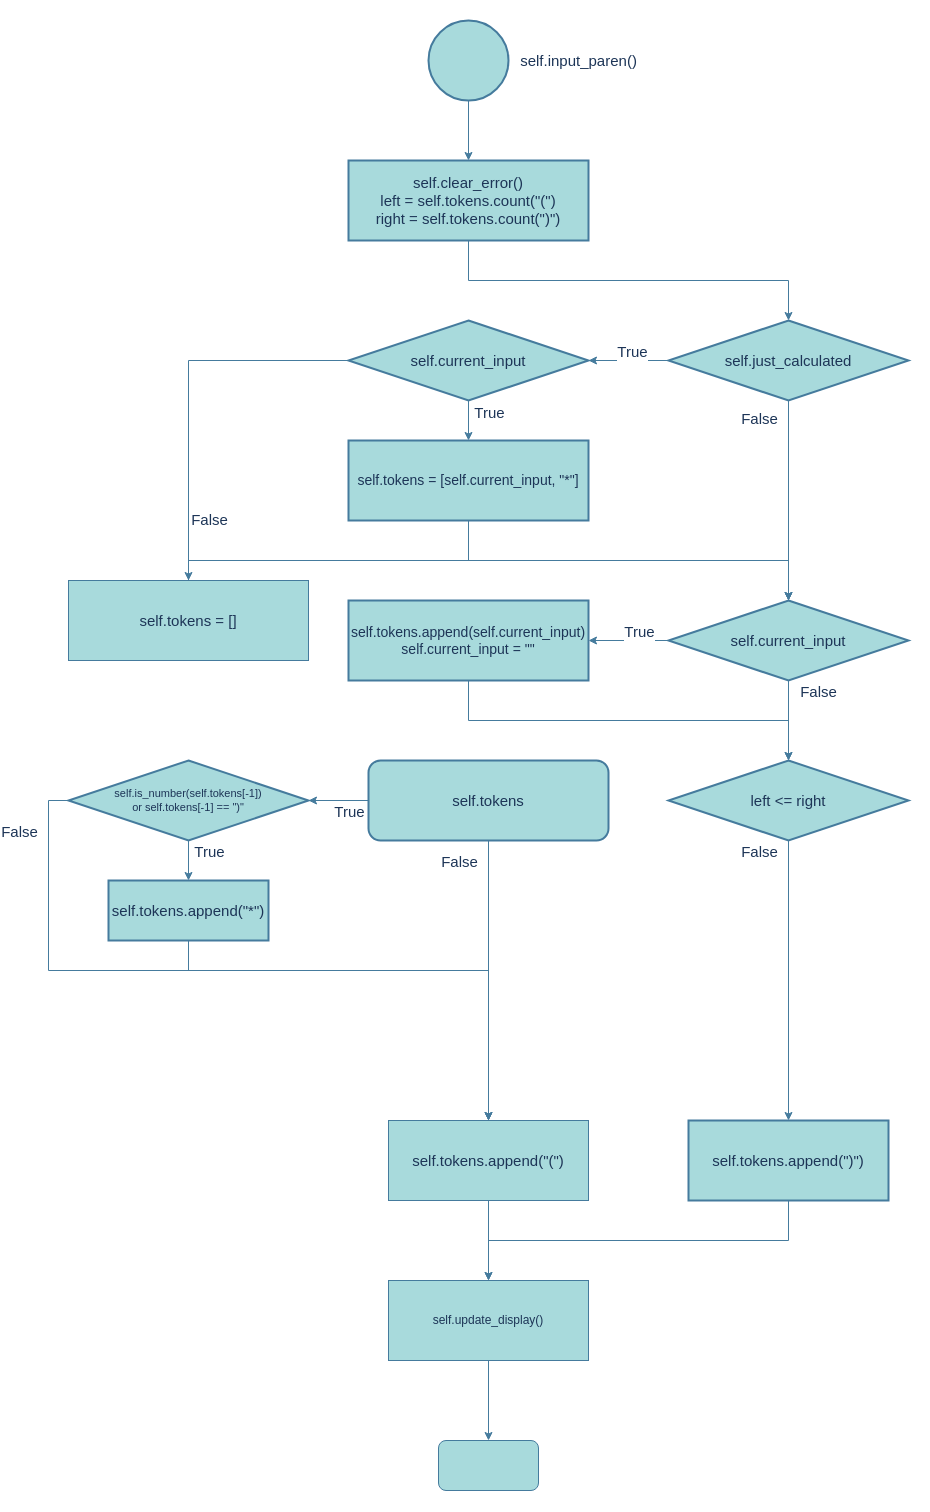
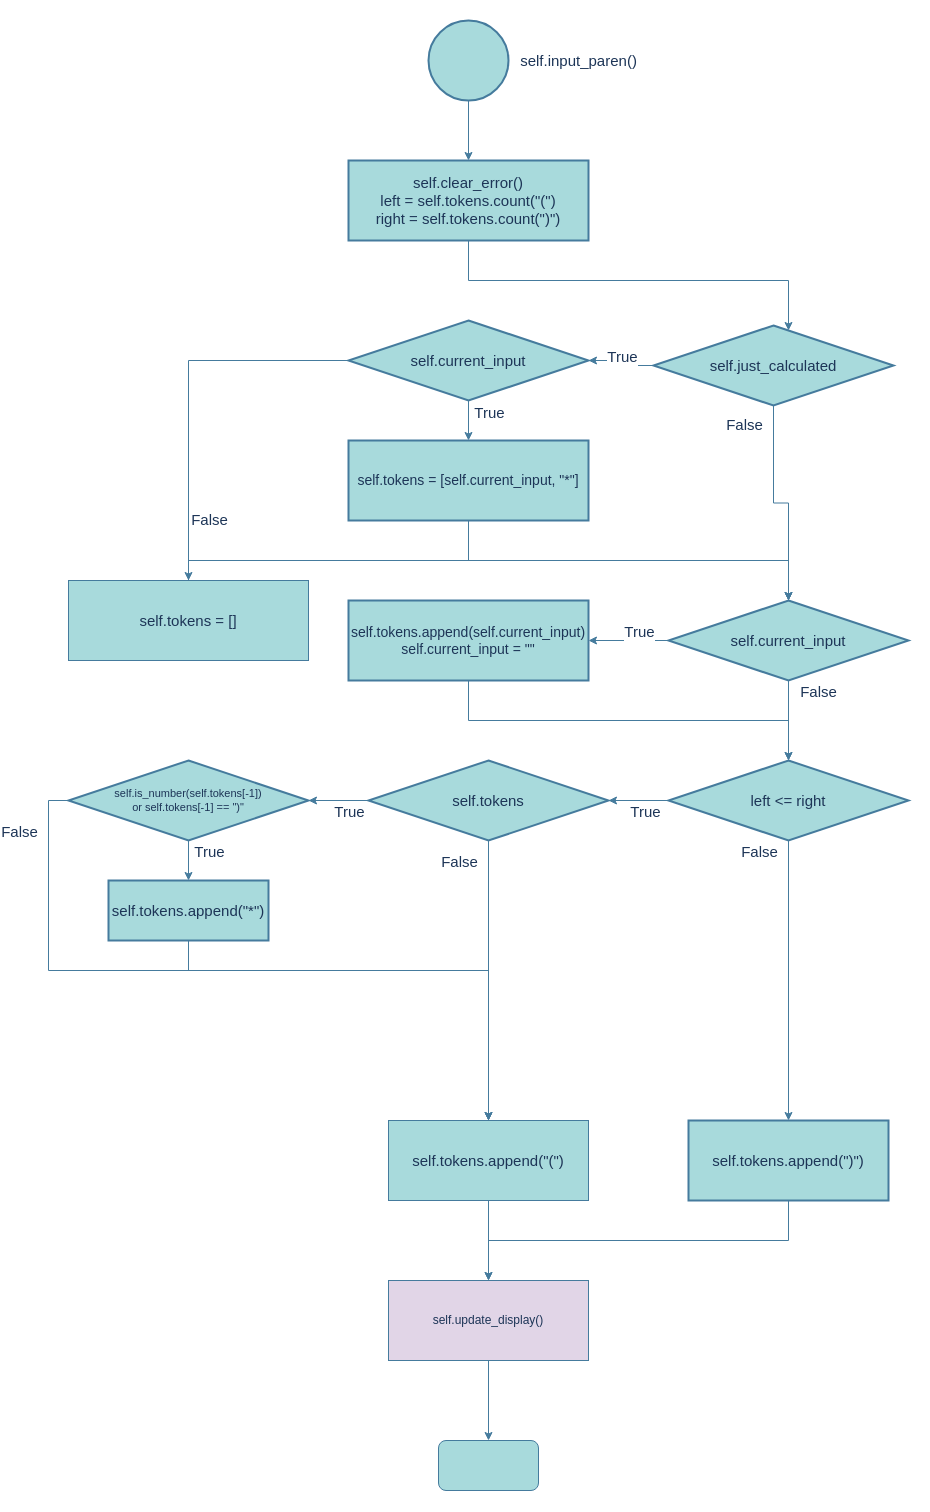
(789, 361) -> (774, 366)
(489, 801) -> (489, 801)
none -> (641, 801)
(489, 1321) -> (489, 1321)
